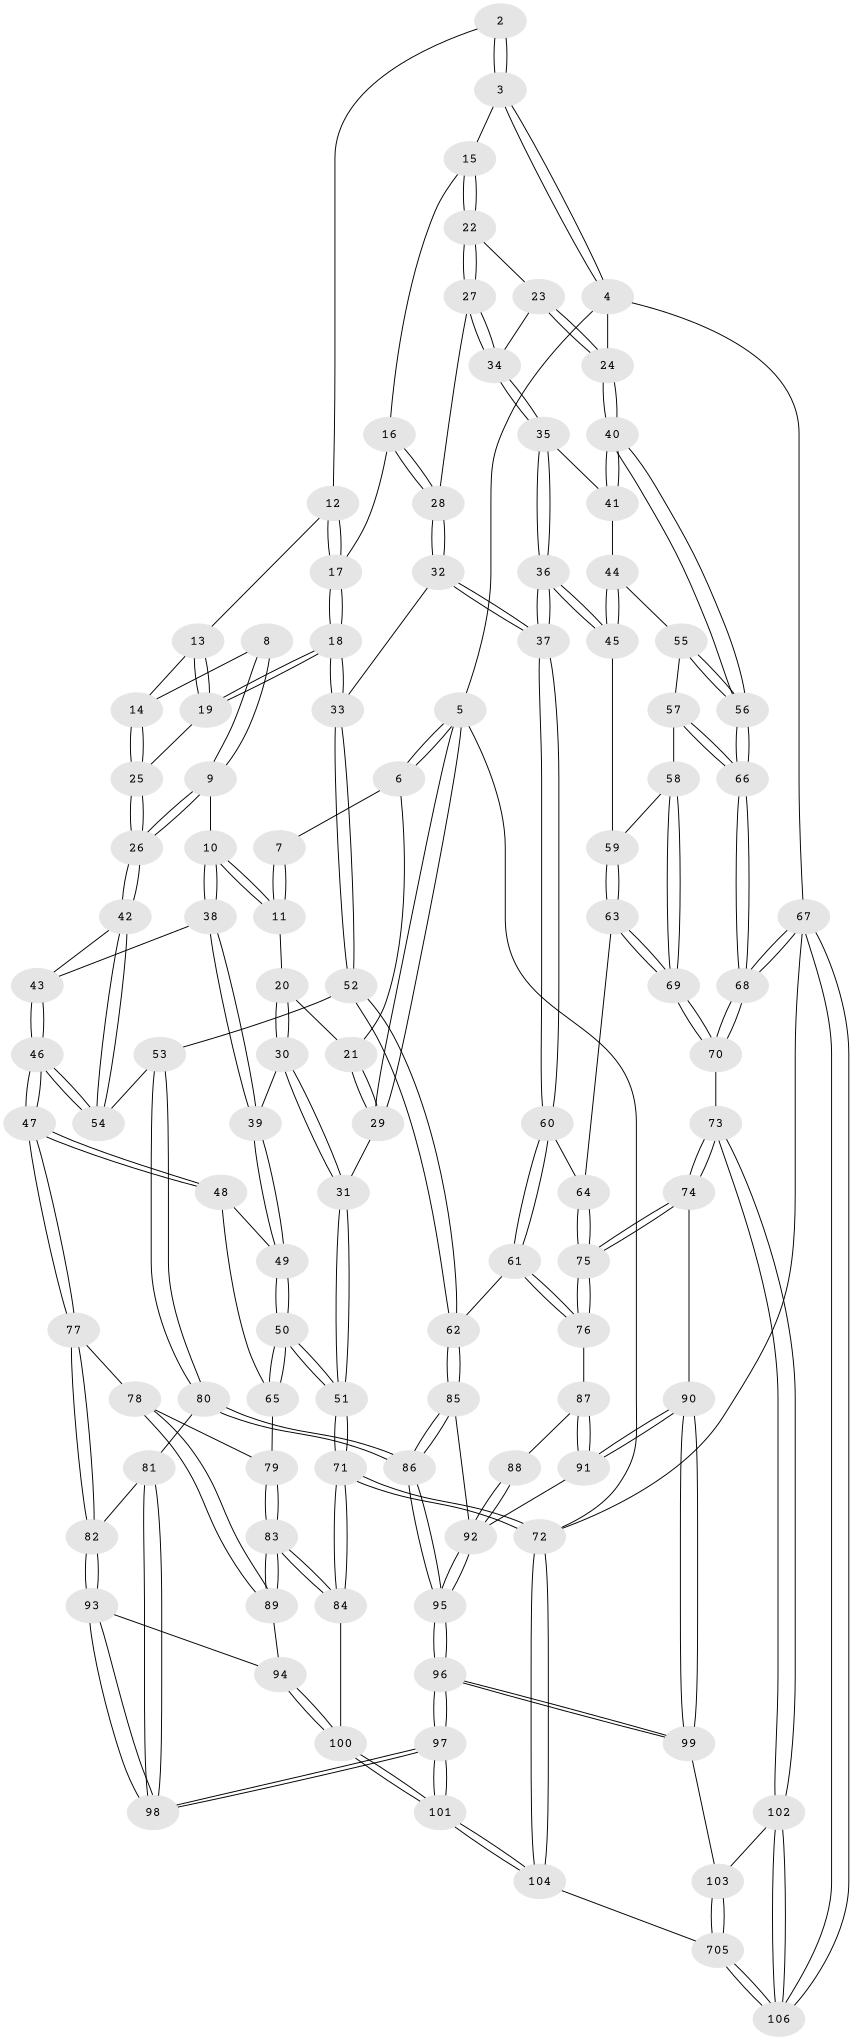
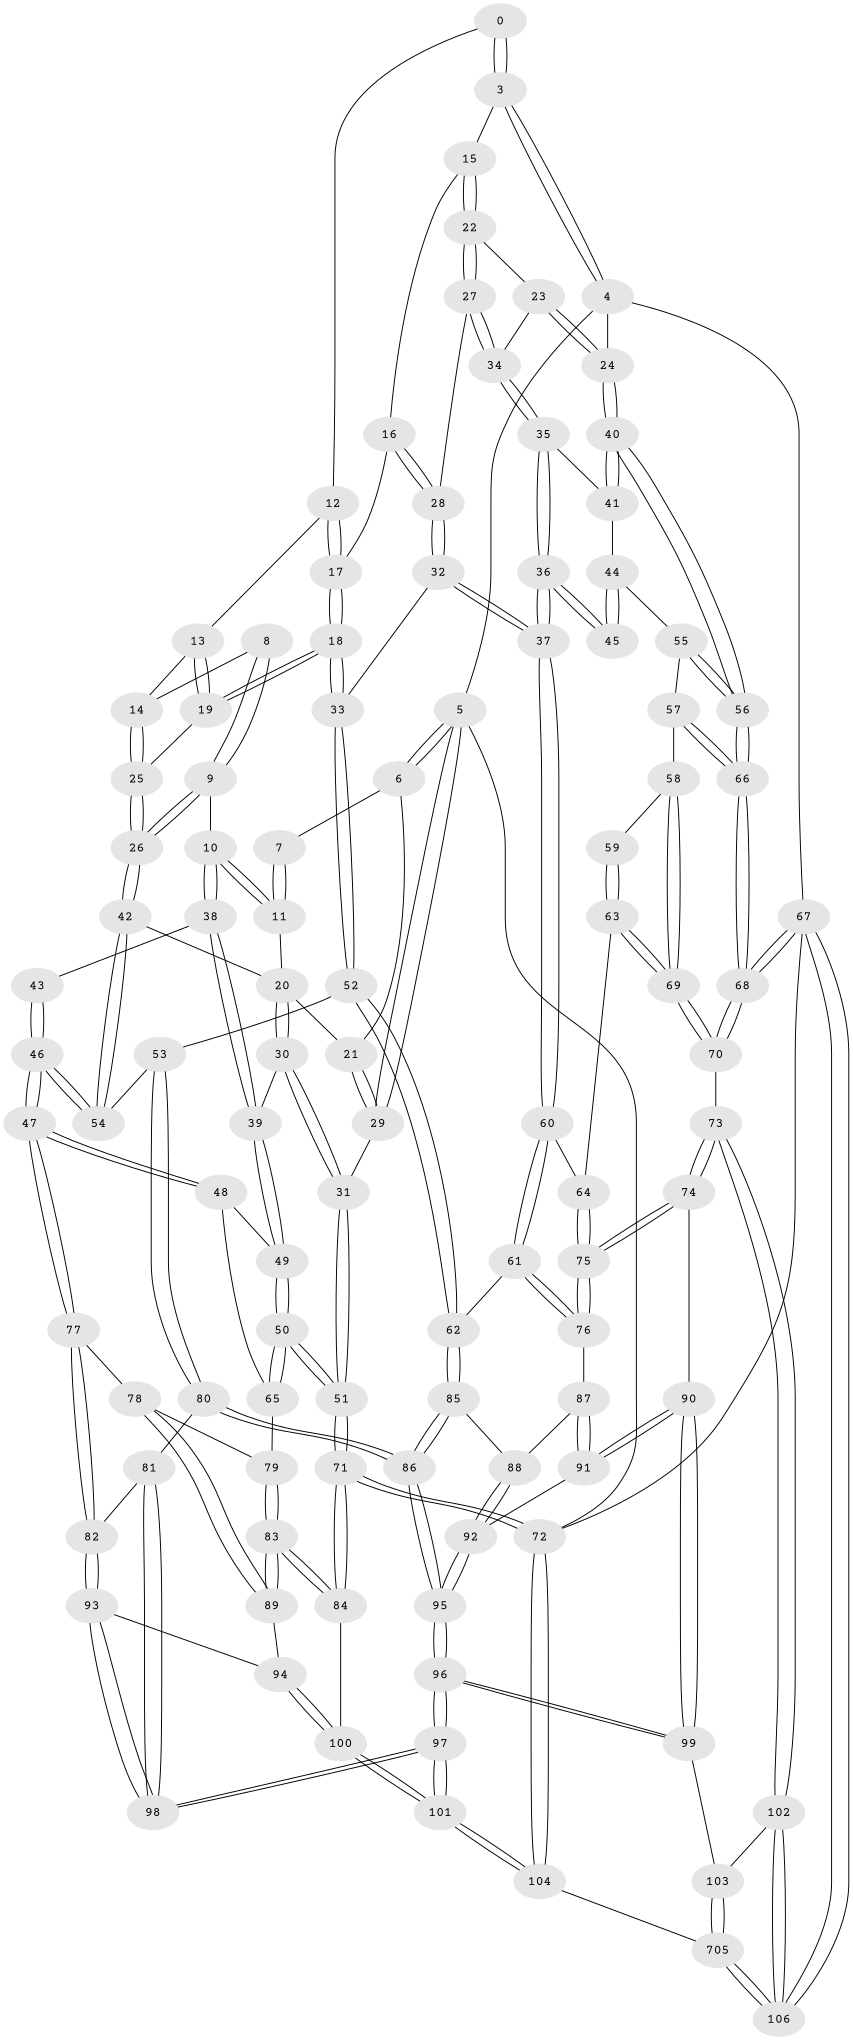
(500, 21) -> (500, 21)
(612, 745) -> none
(81, 951) -> (204, 951)
(462, 1468) -> (484, 1434)
